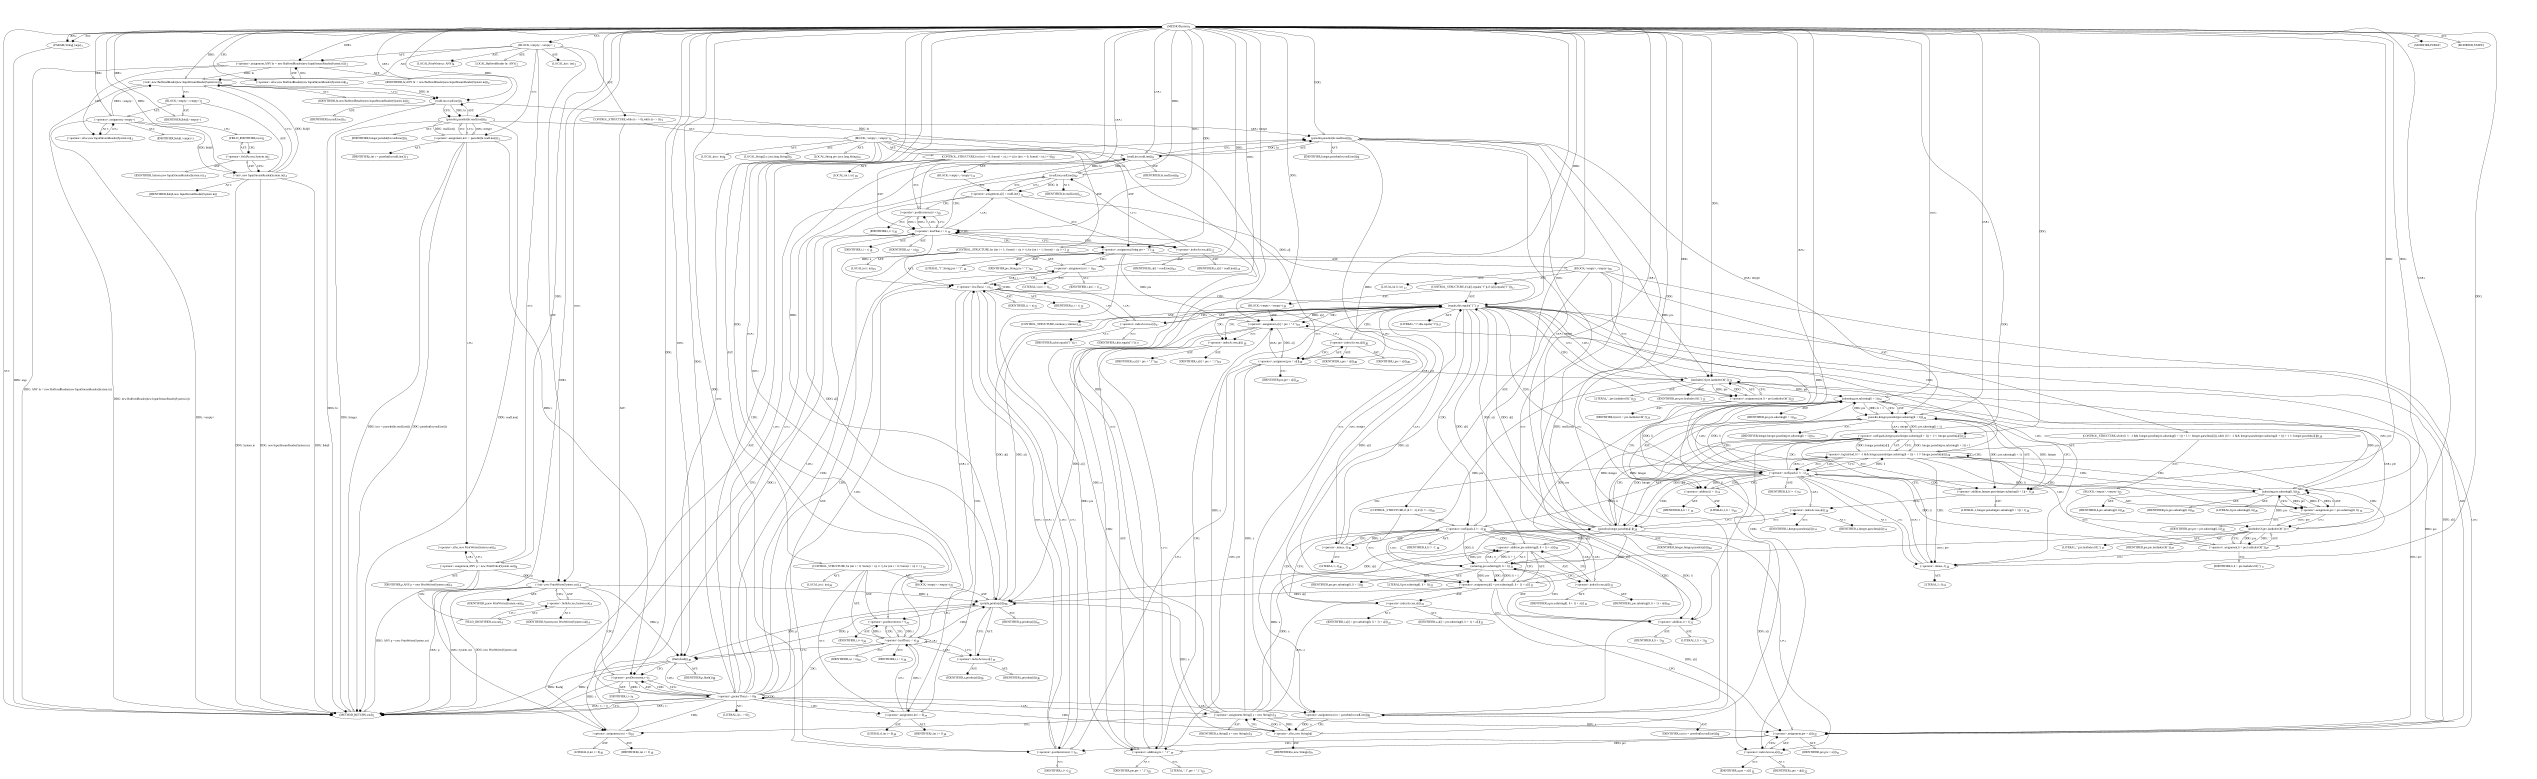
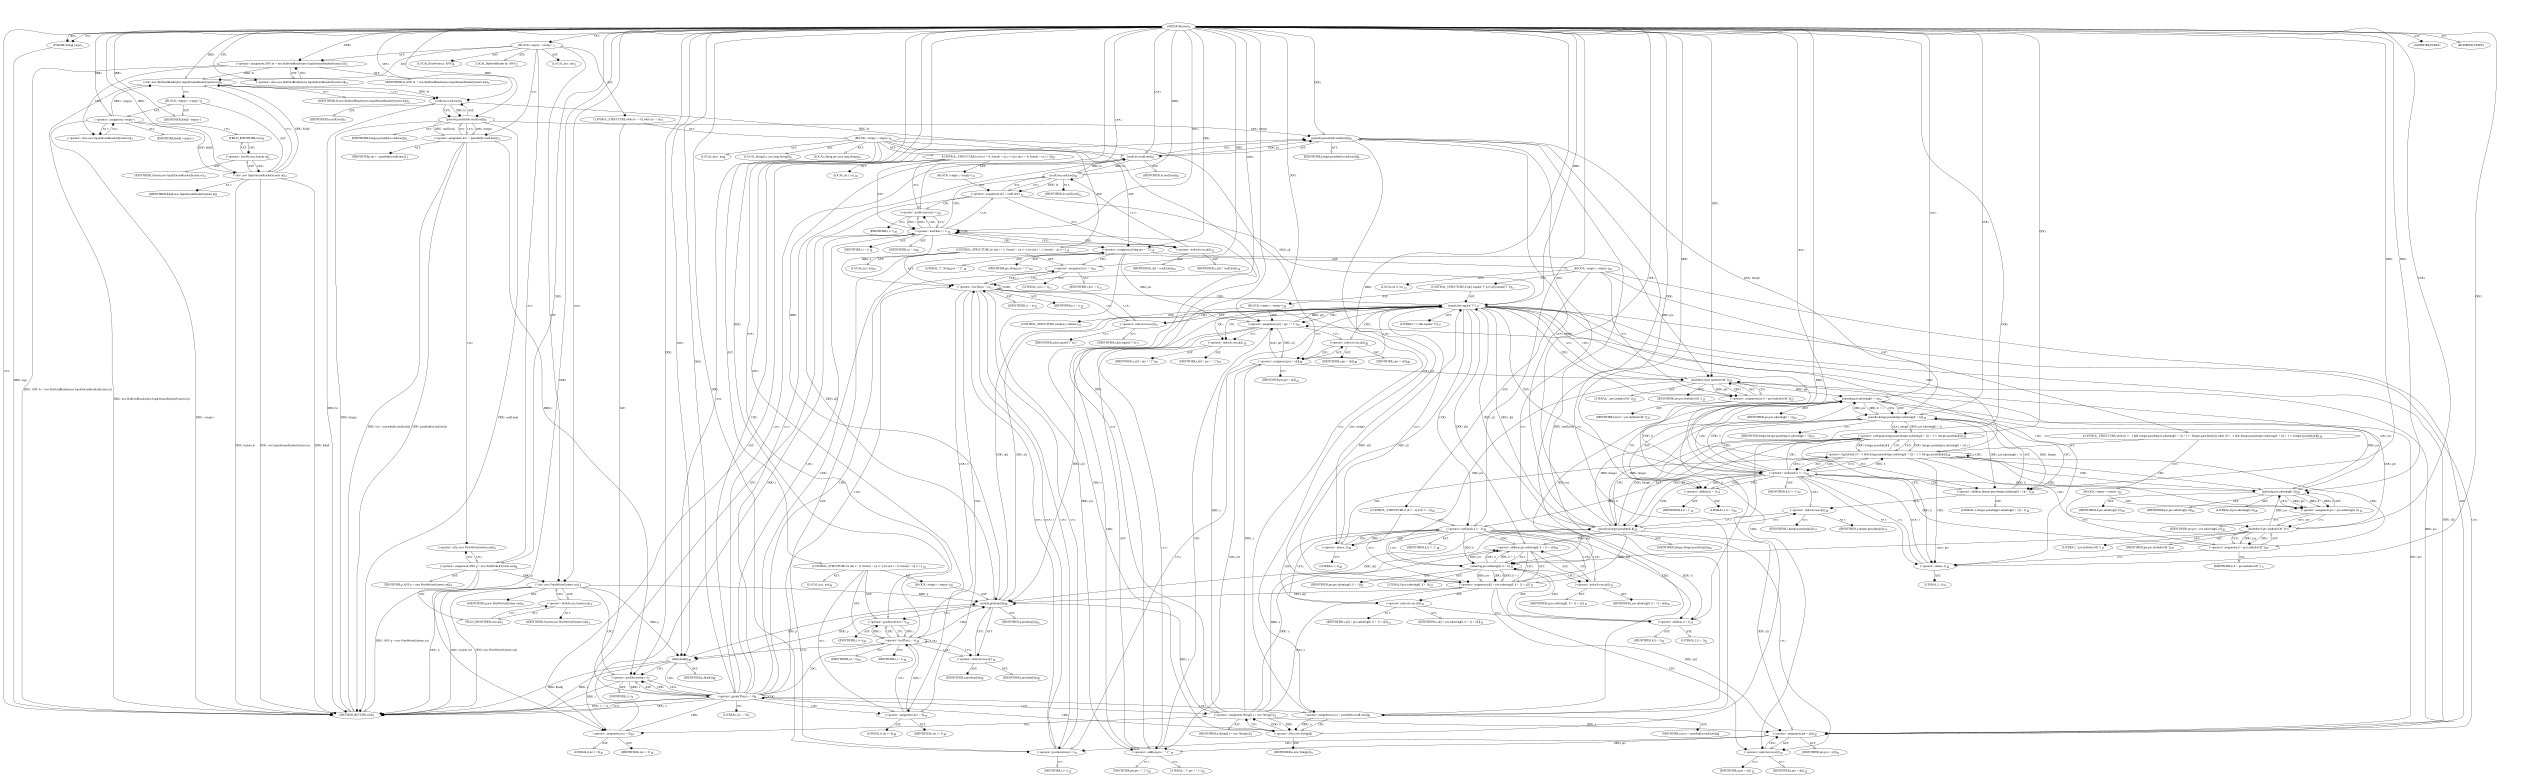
(1666, 147) -> (1666, 147)
(470, 557) -> (470, 557)
(1034, 702) -> (1034, 702)
